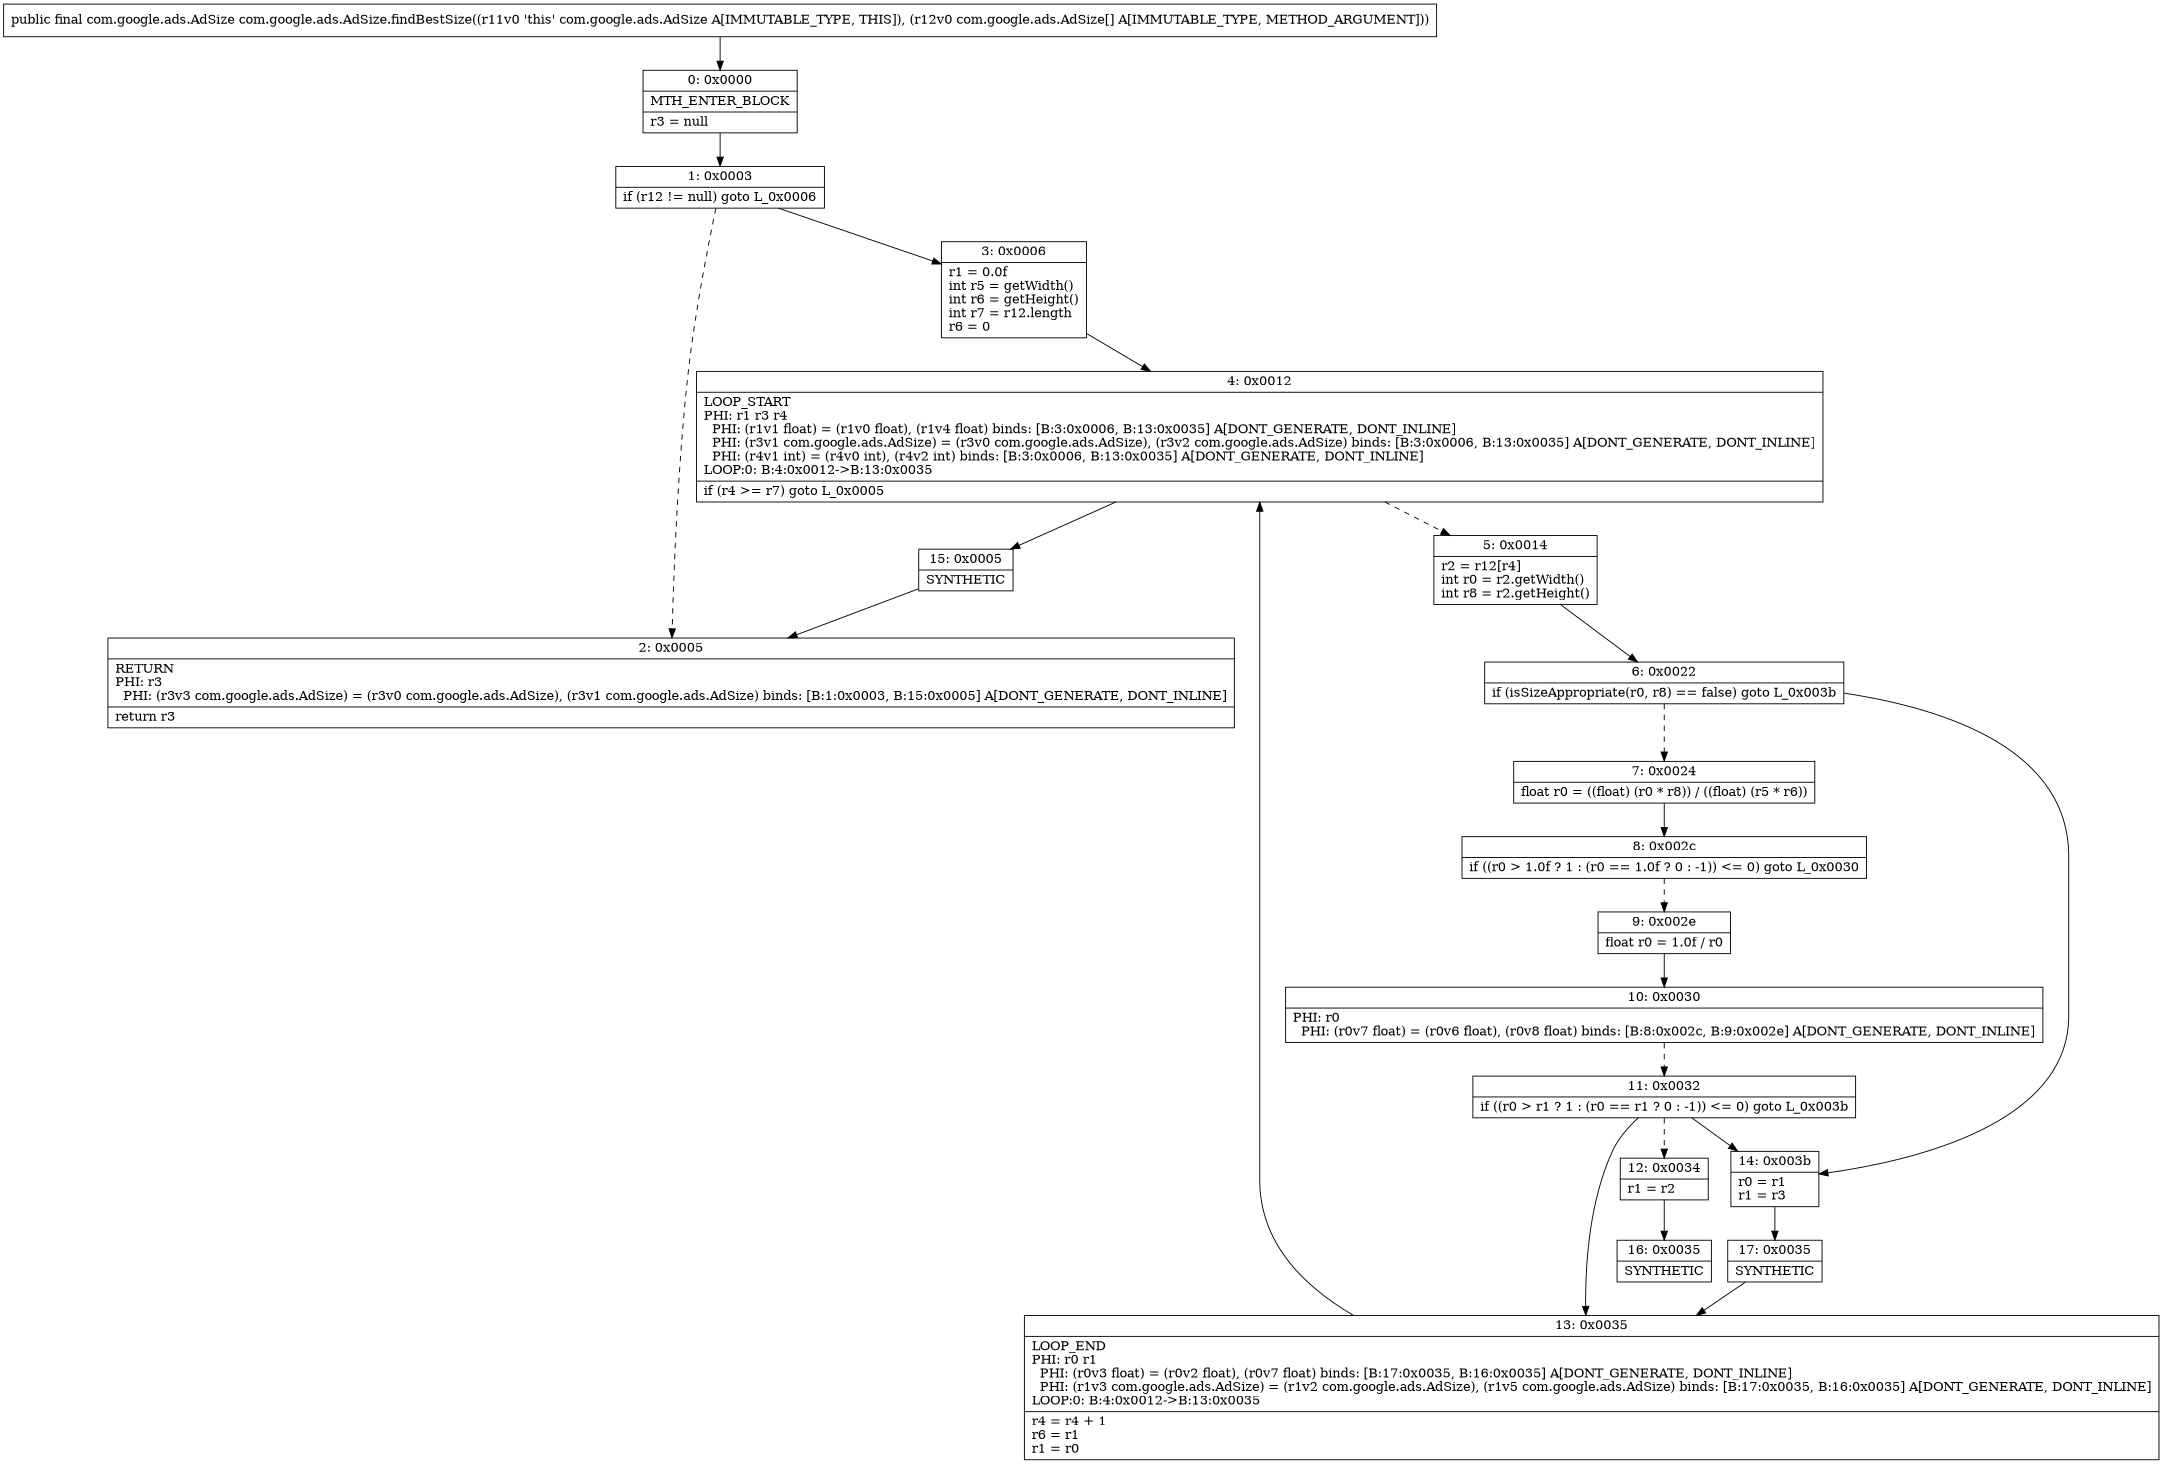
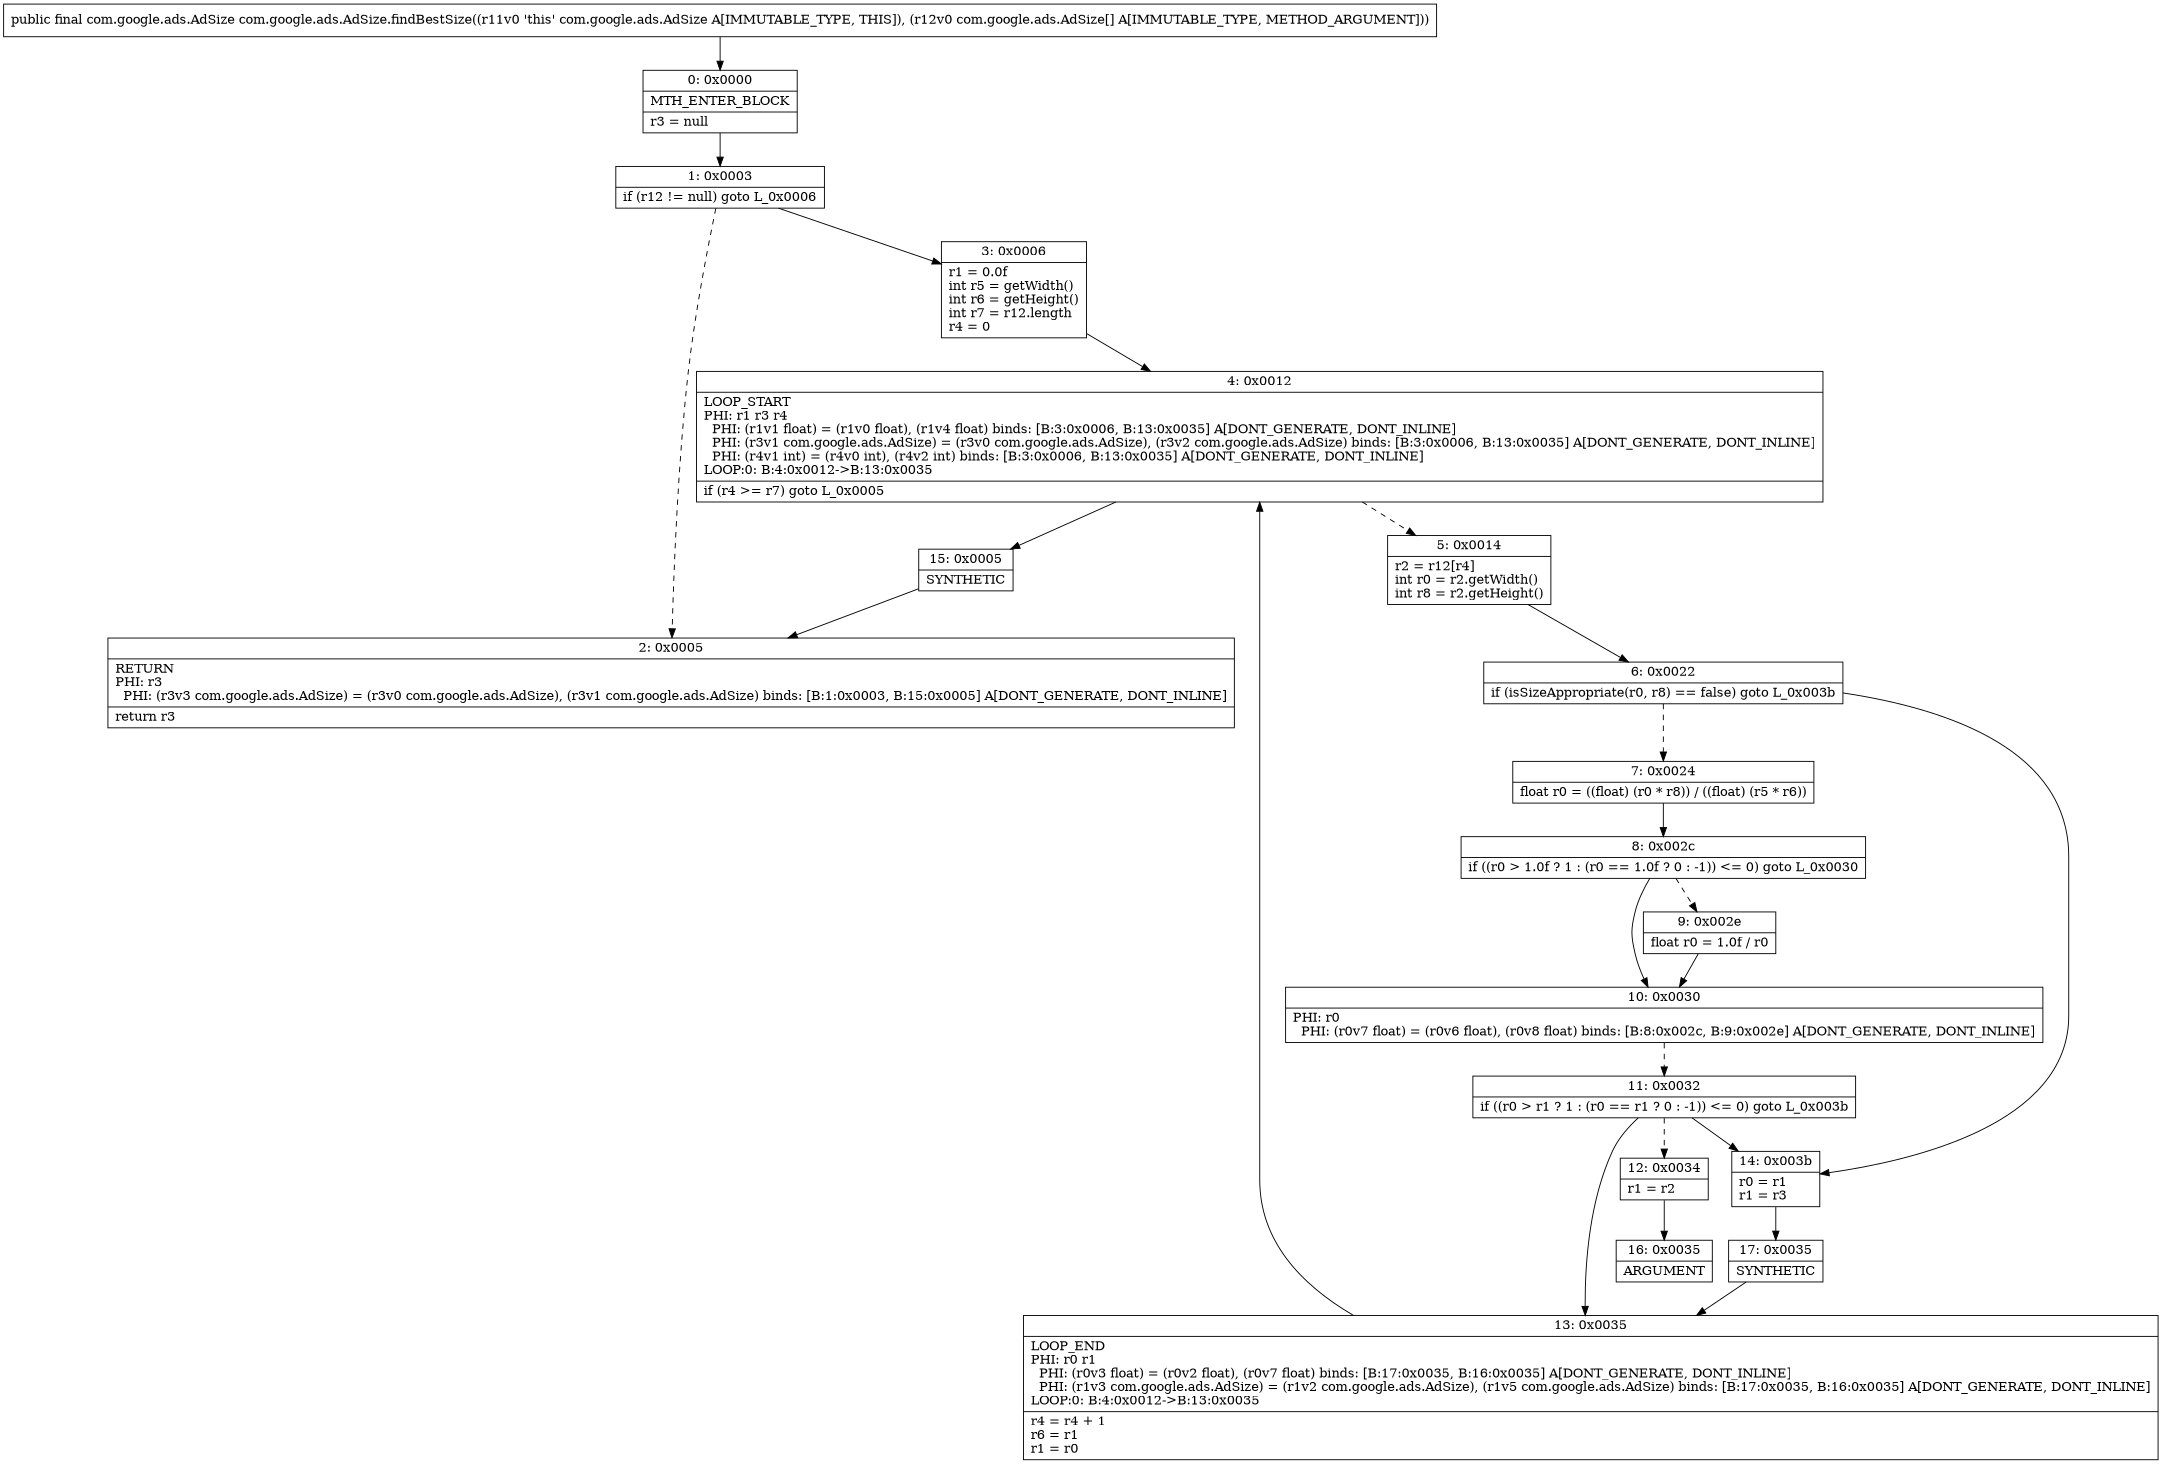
(970, 327) -> (970, 327)
none -> (1632, 928)
(1664, 1271) -> (1664, 1271)
